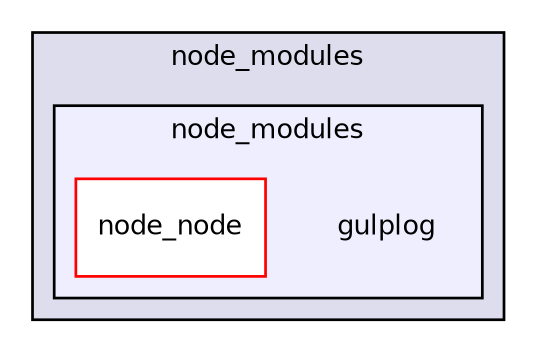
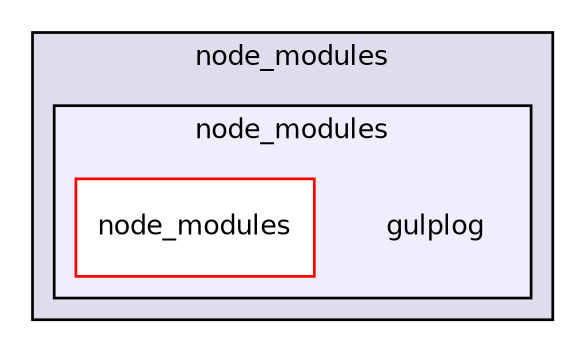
(171, 228) -> (195, 228)
